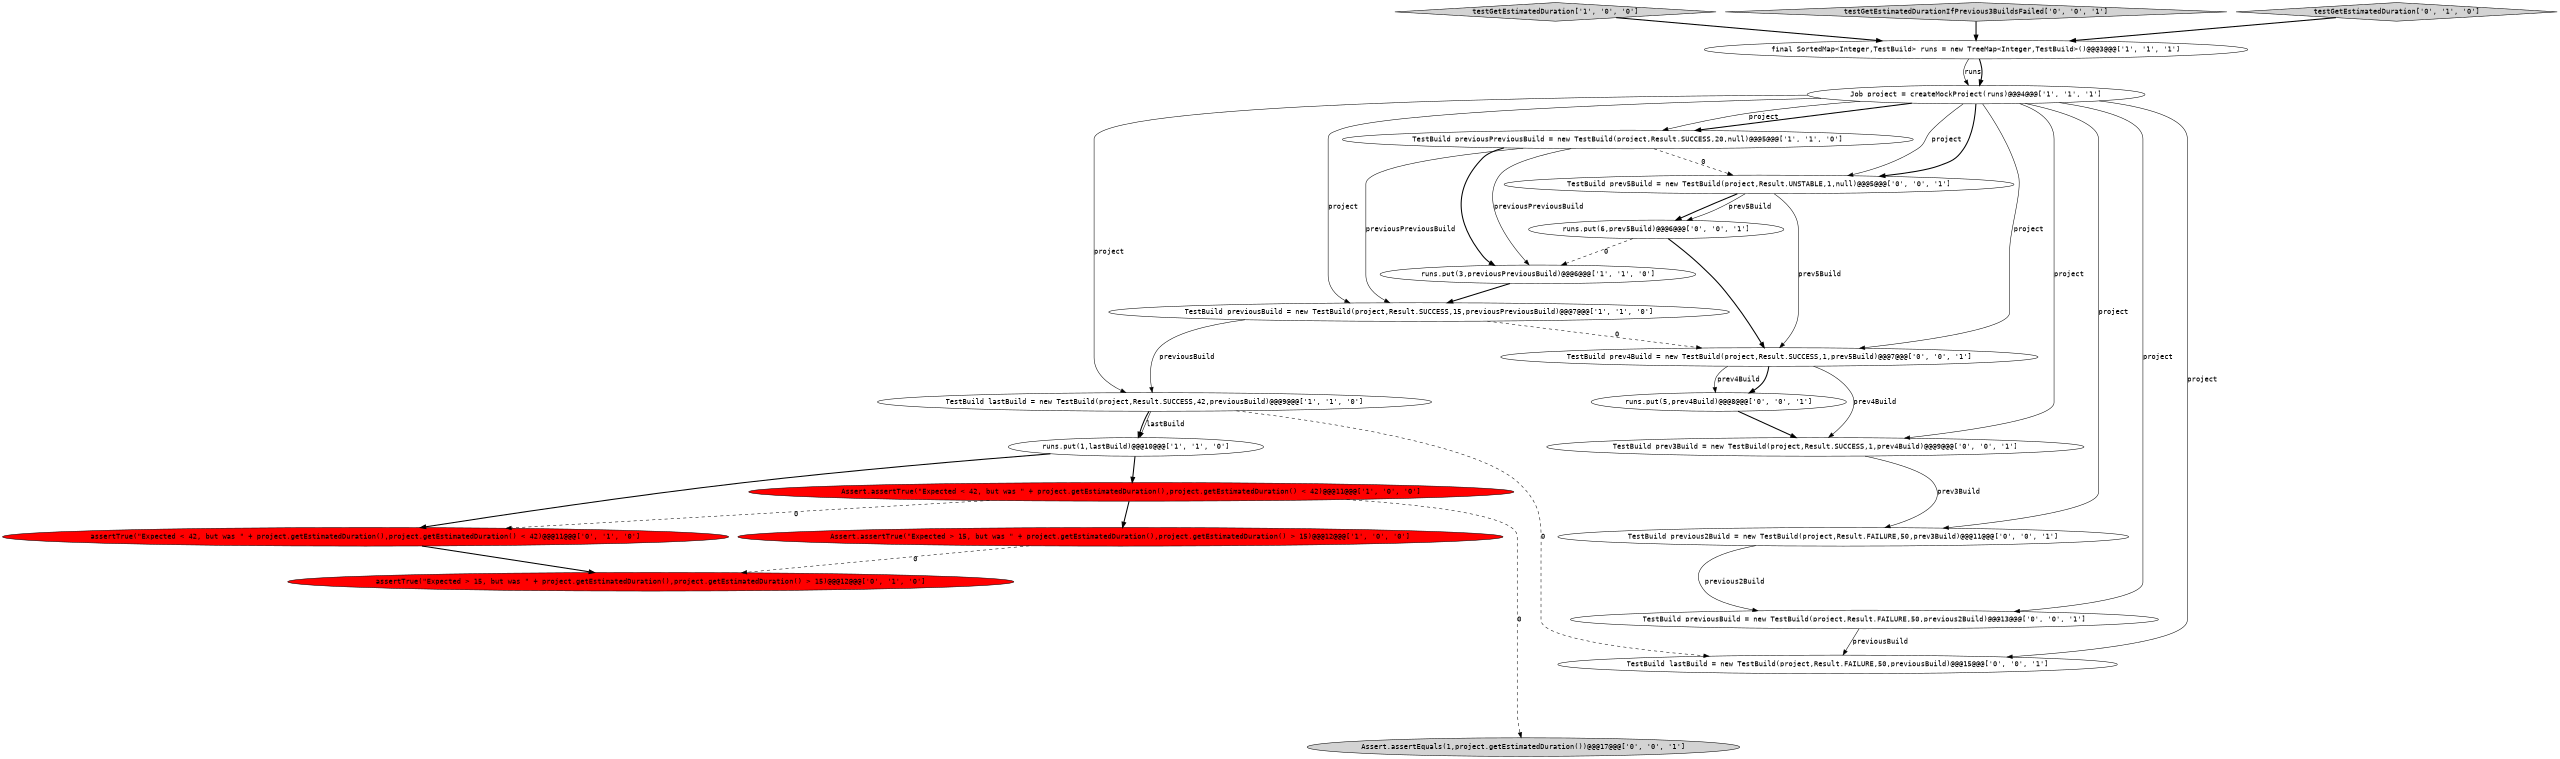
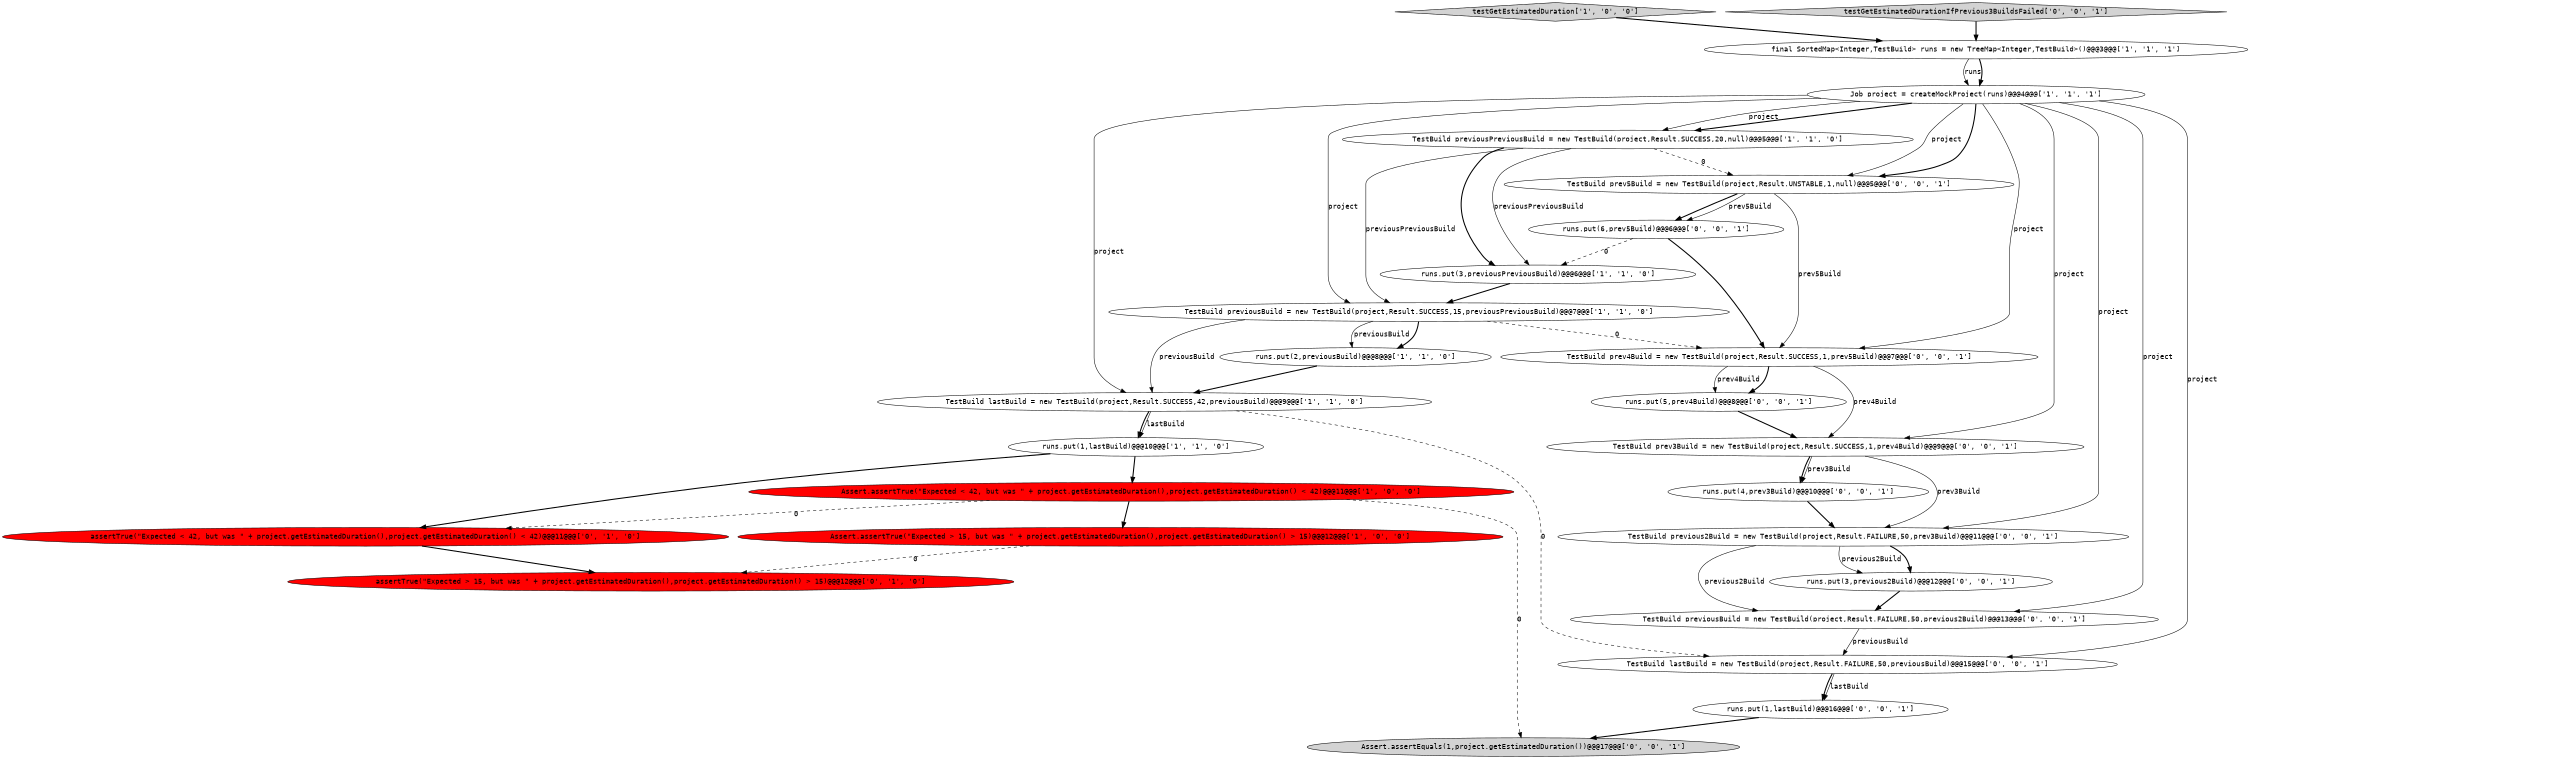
(2397, 12) -> none
none -> (1356, 357)
none -> (1798, 492)
none -> (1911, 582)
none -> (1821, 709)
